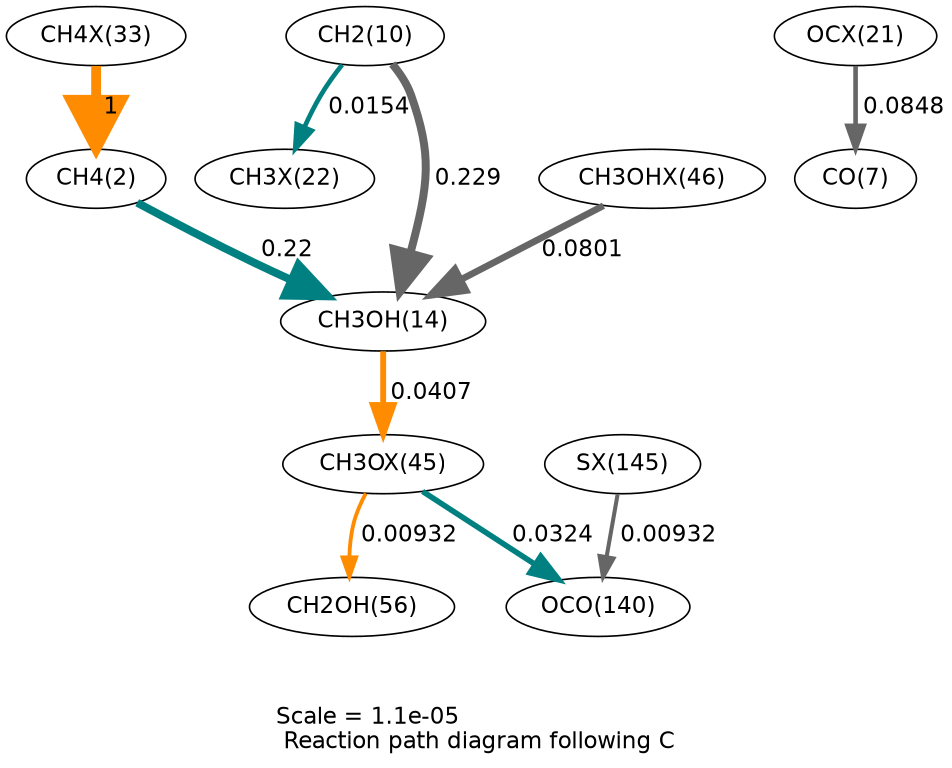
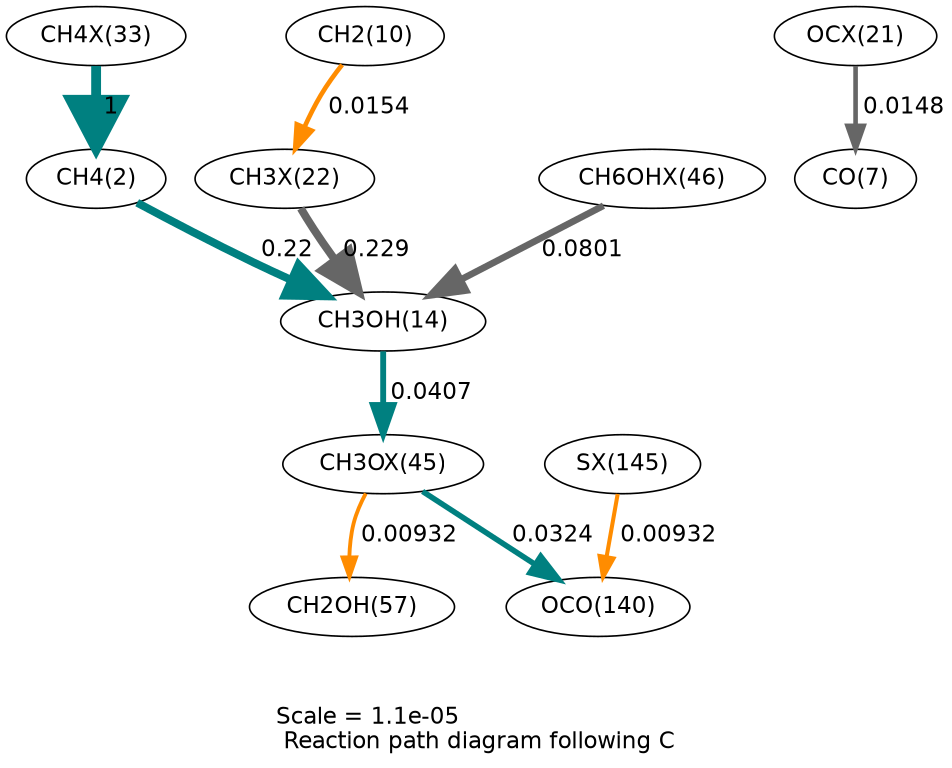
(96, 83) -> (96, 83)
(321, 95) -> (321, 95)
(901, 107) -> (901, 107)
(425, 156) -> (317, 235)
(652, 179) -> (652, 179)
(383, 378) -> (383, 378)
(612, 525) -> (612, 525)
(352, 607) -> (352, 607)
